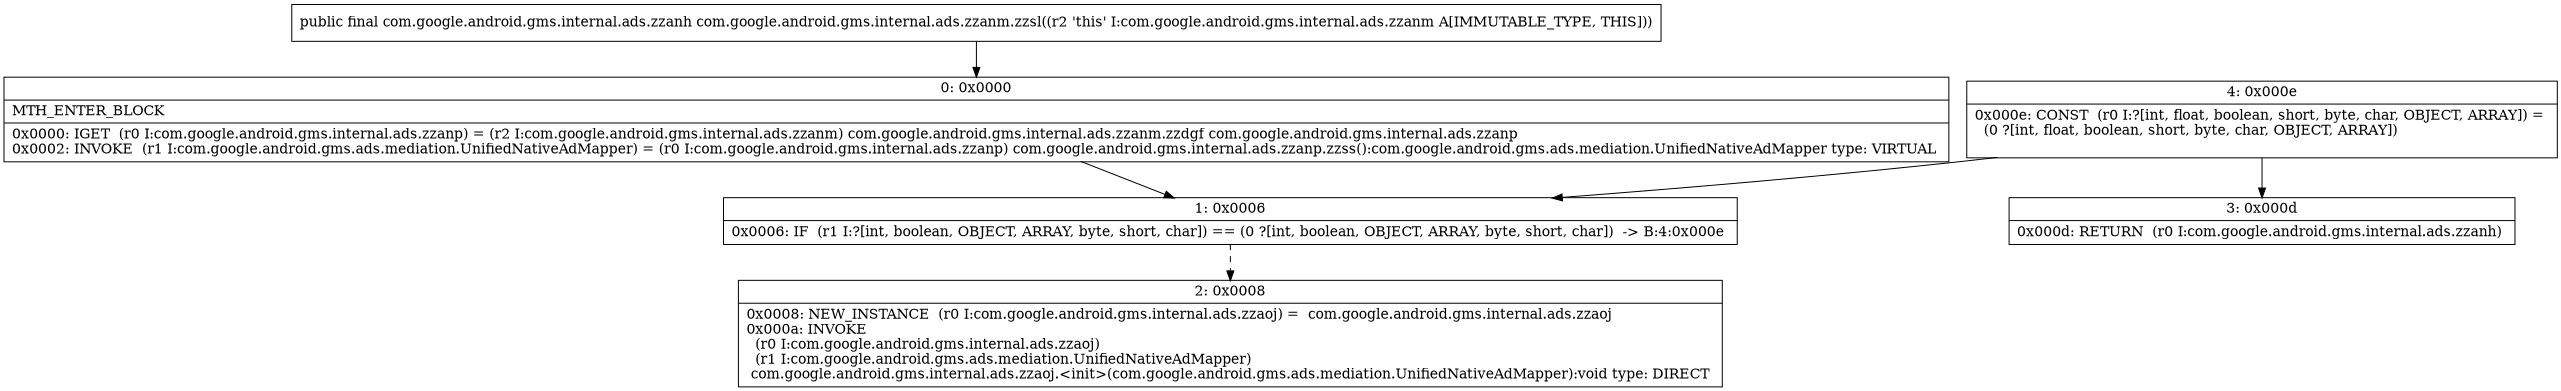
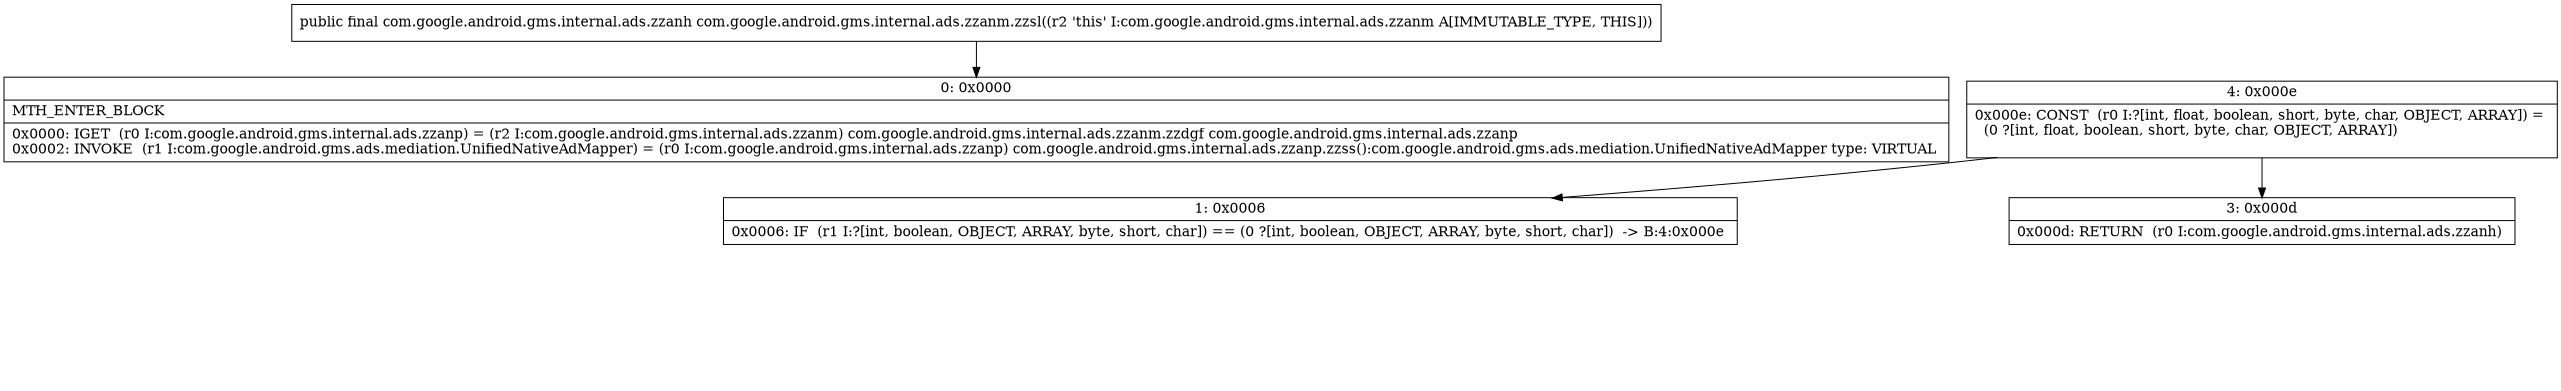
(1123, 178) -> none
(1230, 334) -> none
